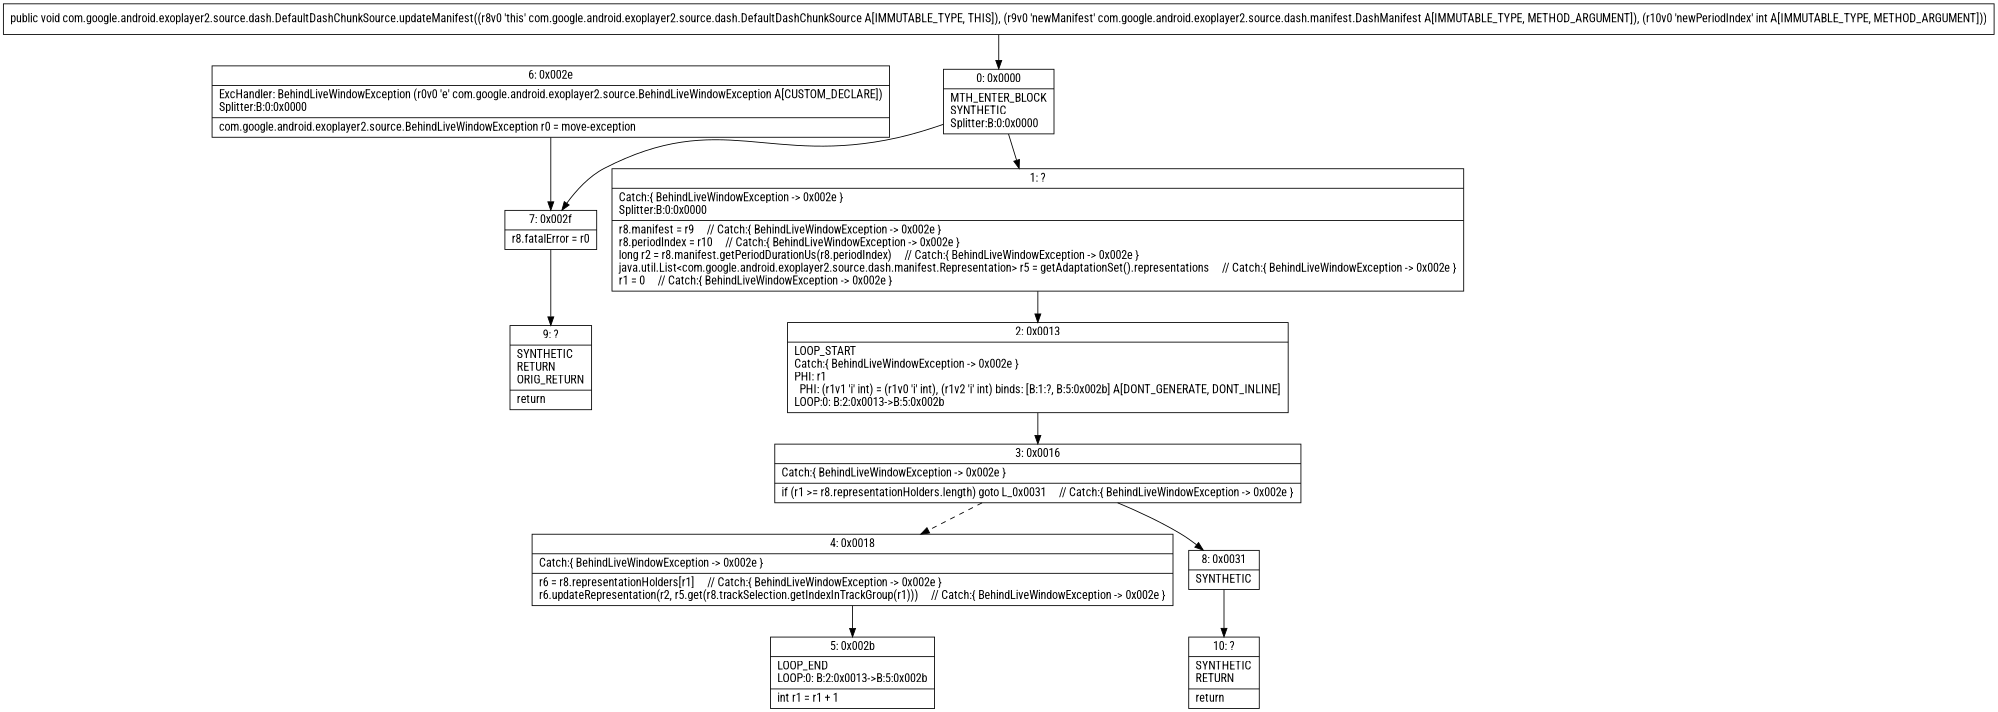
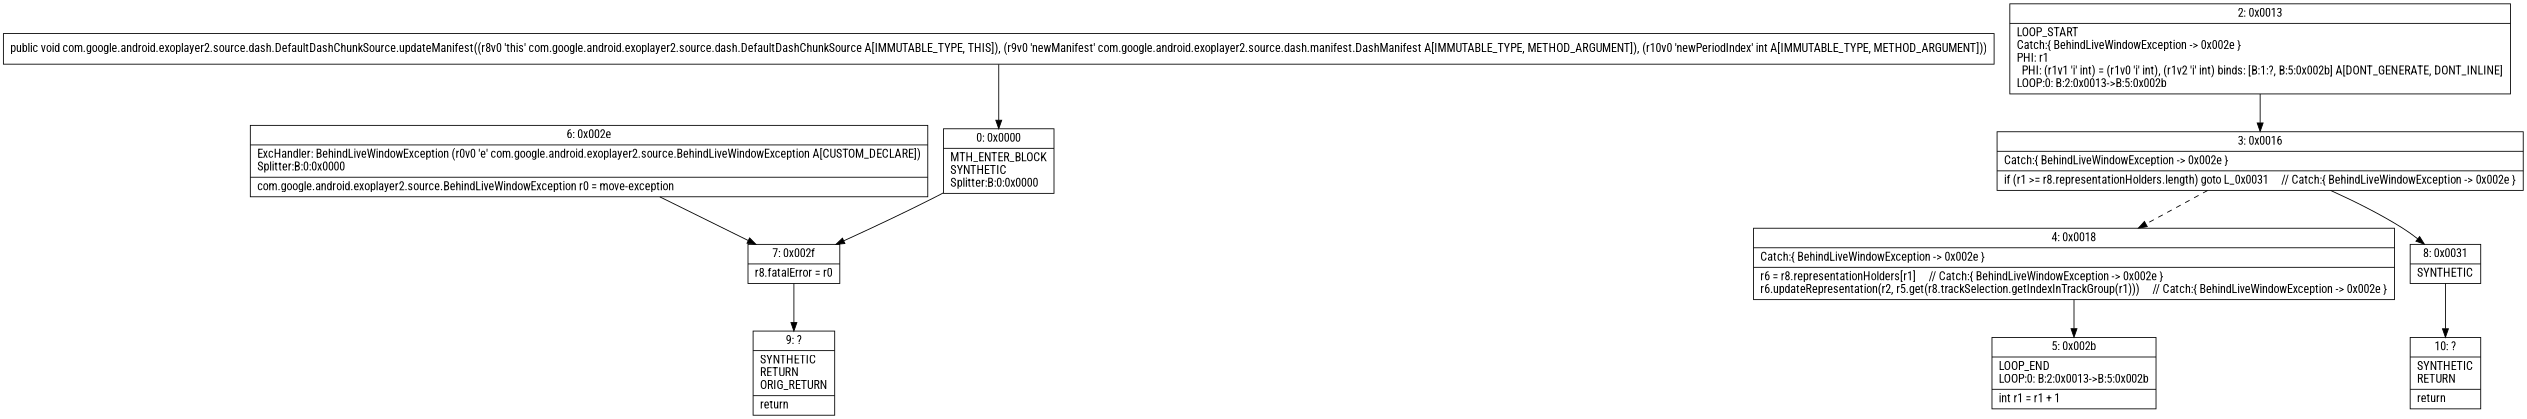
(1038, 230) -> none
